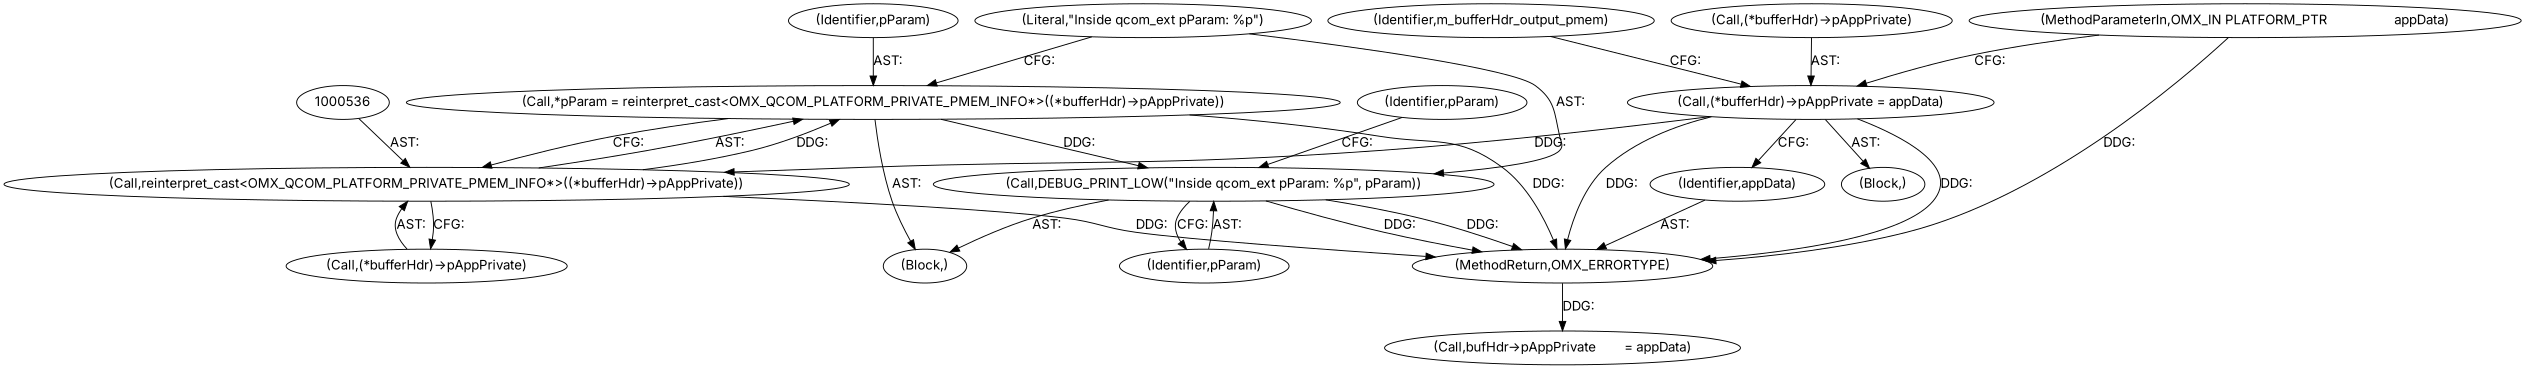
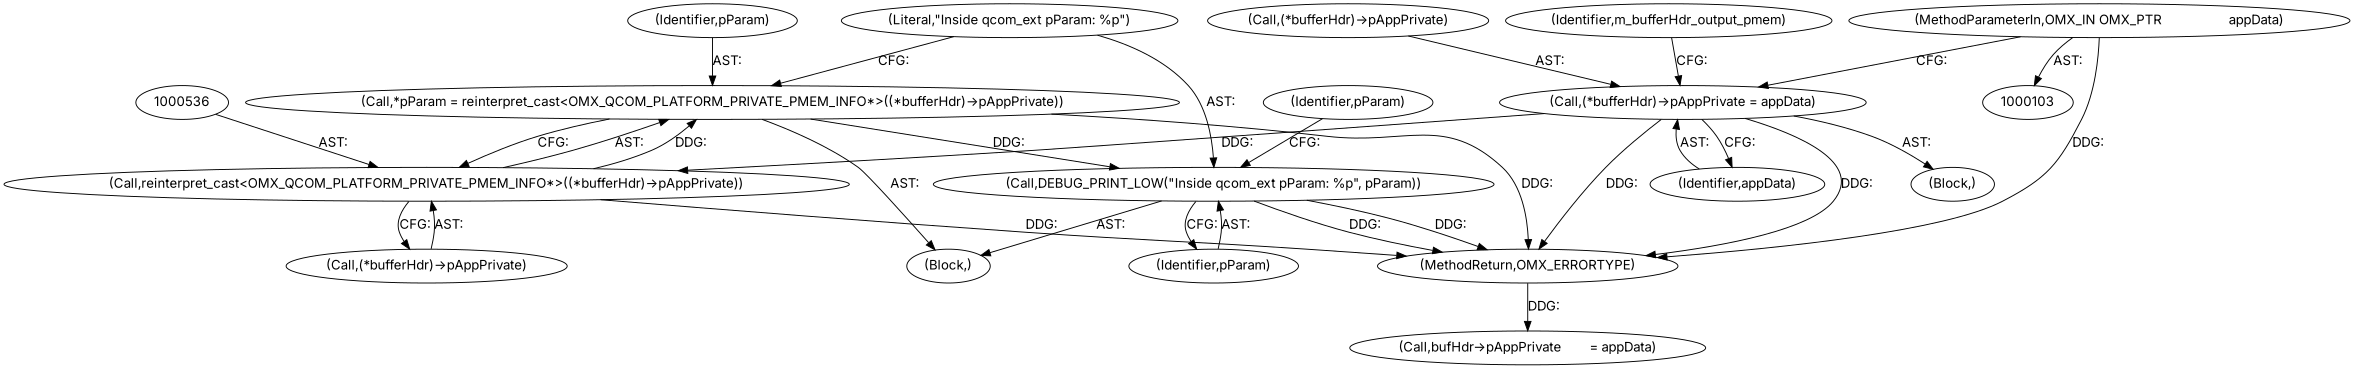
(2245, 21) -> (2099, 21)
none -> (2028, 102)
(1655, 223) -> (1681, 153)
